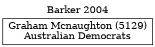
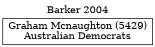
(78, 32) -> (78, 32)
